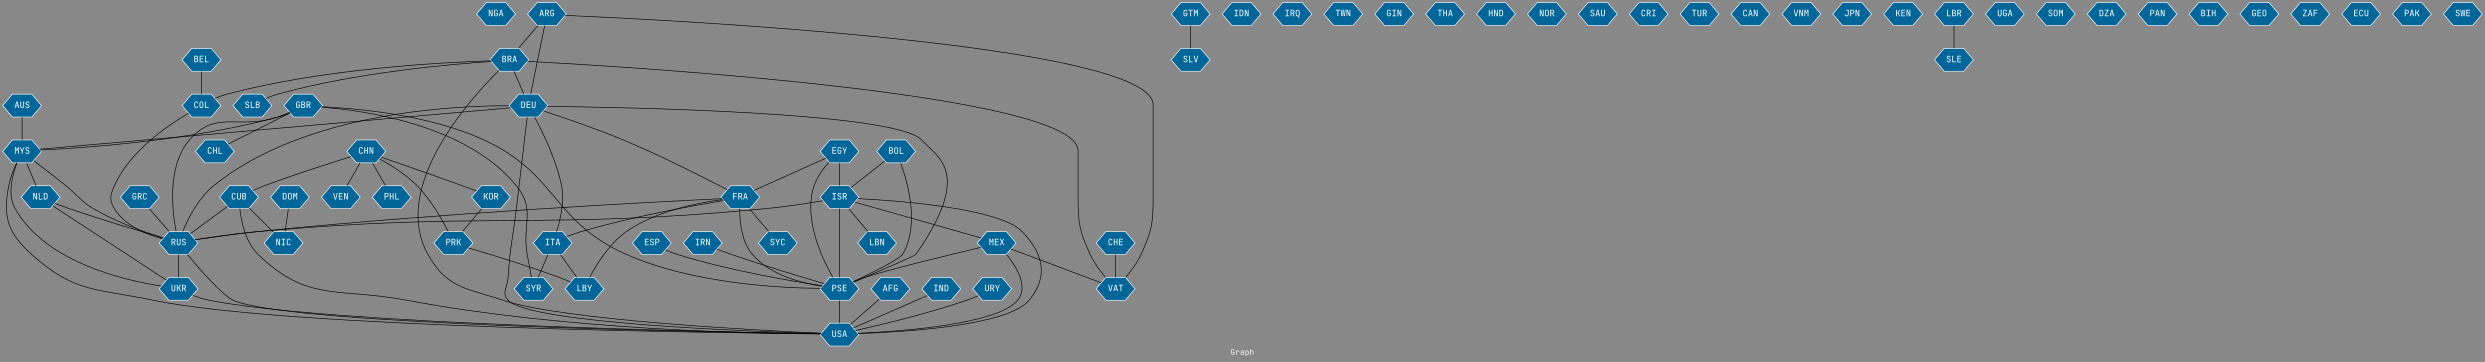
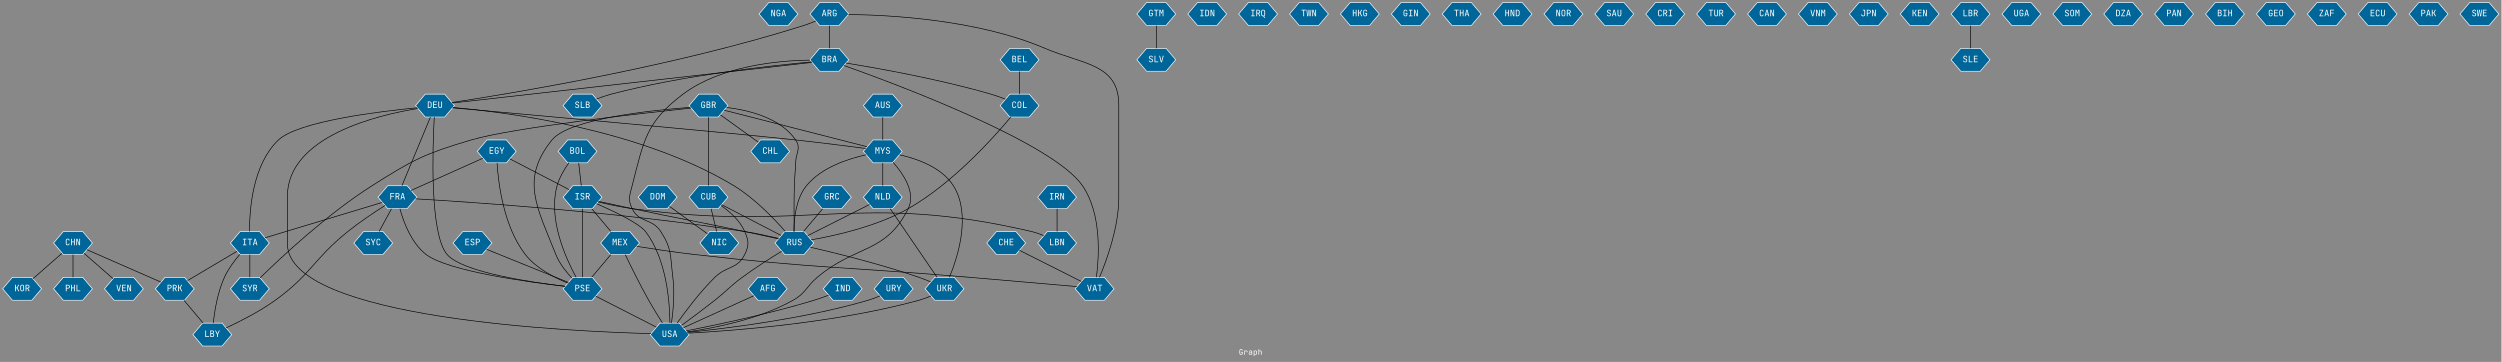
none -> (1360, 14)
(302, 173) -> (709, 151)
(468, 225) -> (212, 266)
(784, 271) -> (1057, 220)
